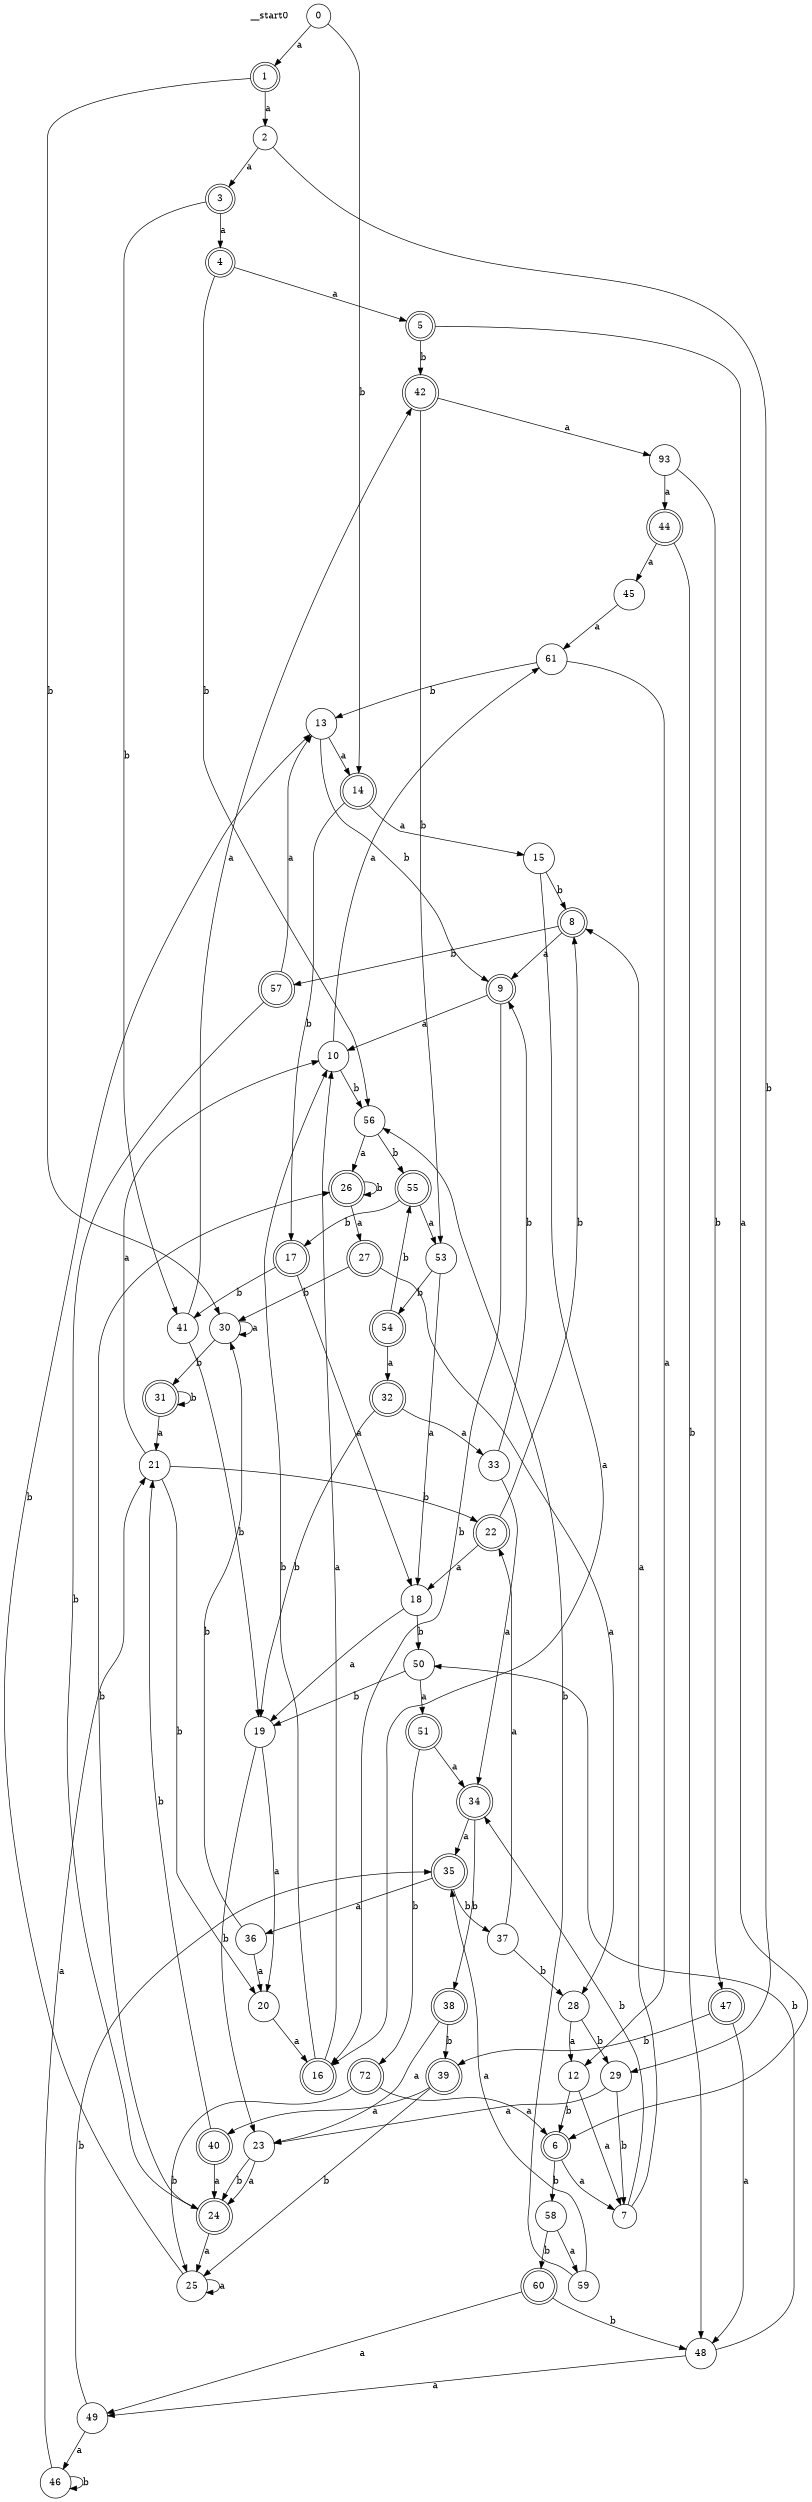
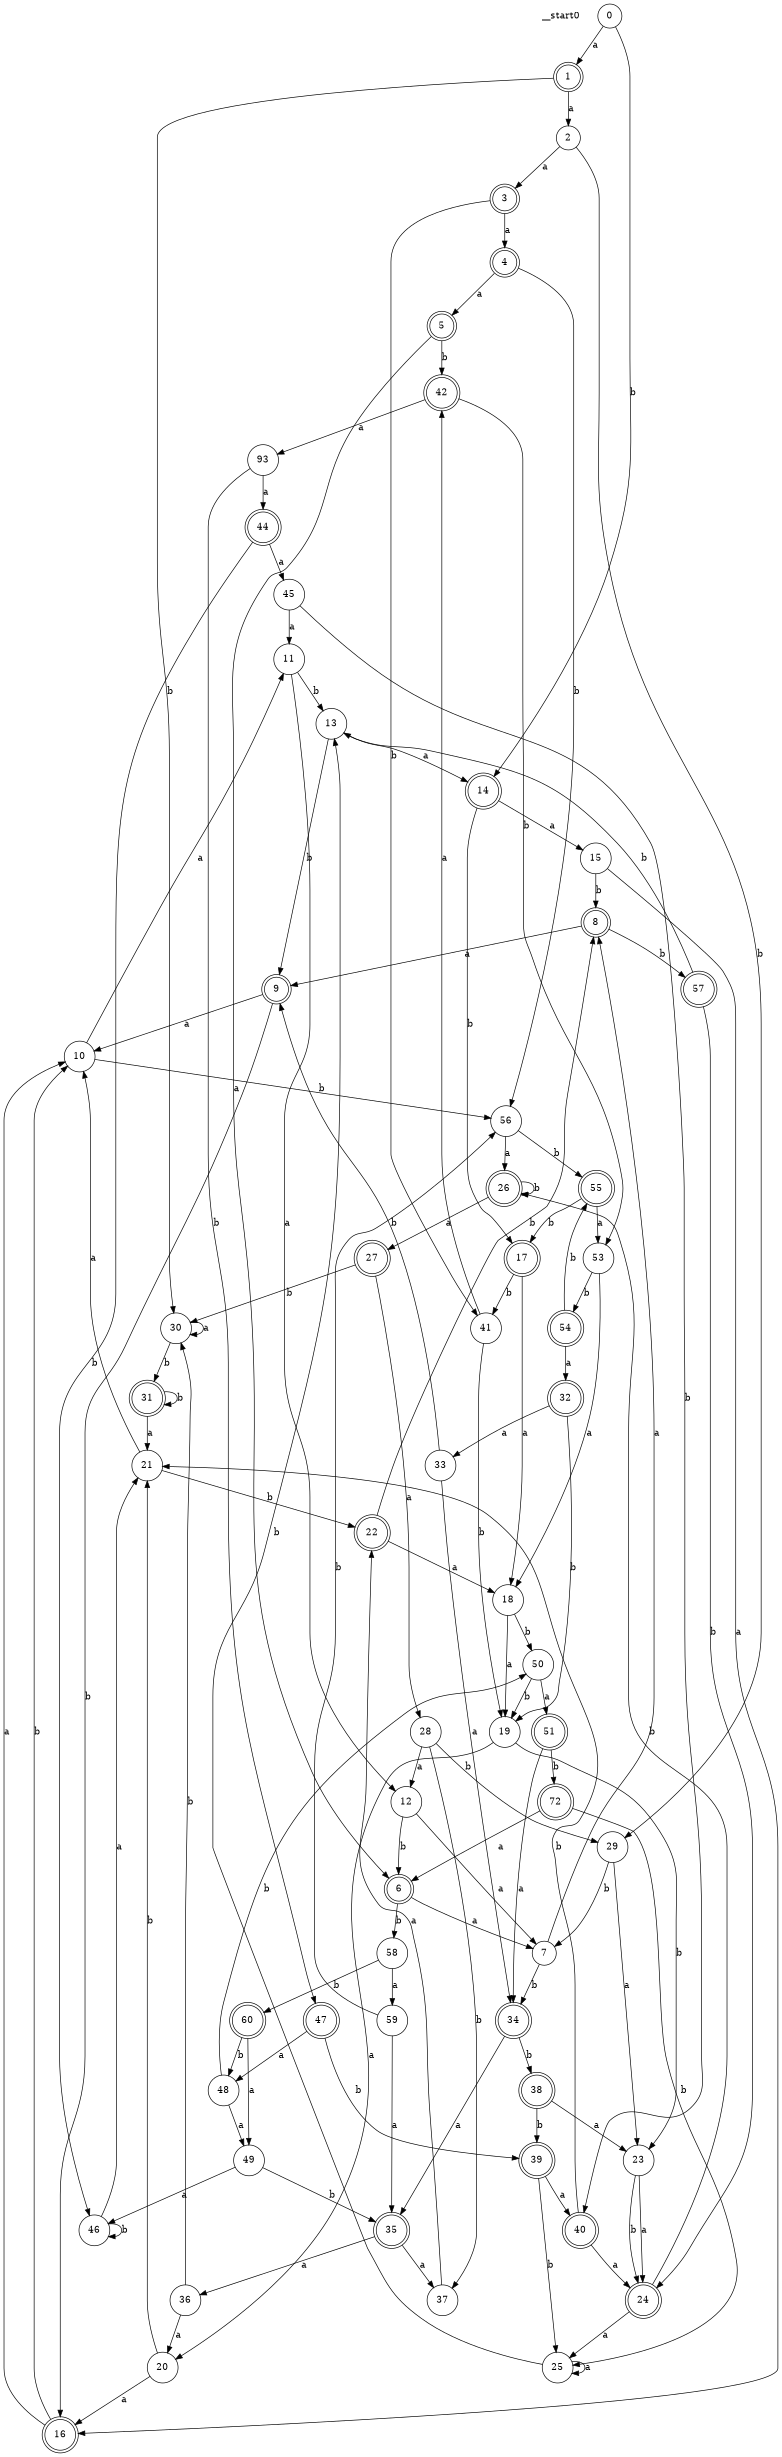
(552, 659) -> (289, 659)
(291, 858) -> (645, 858)
none -> (685, 1348)
(690, 1436) -> (89, 1361)
(177, 1743) -> (147, 1921)
(468, 1907) -> (423, 2265)
(536, 1971) -> (475, 2015)
